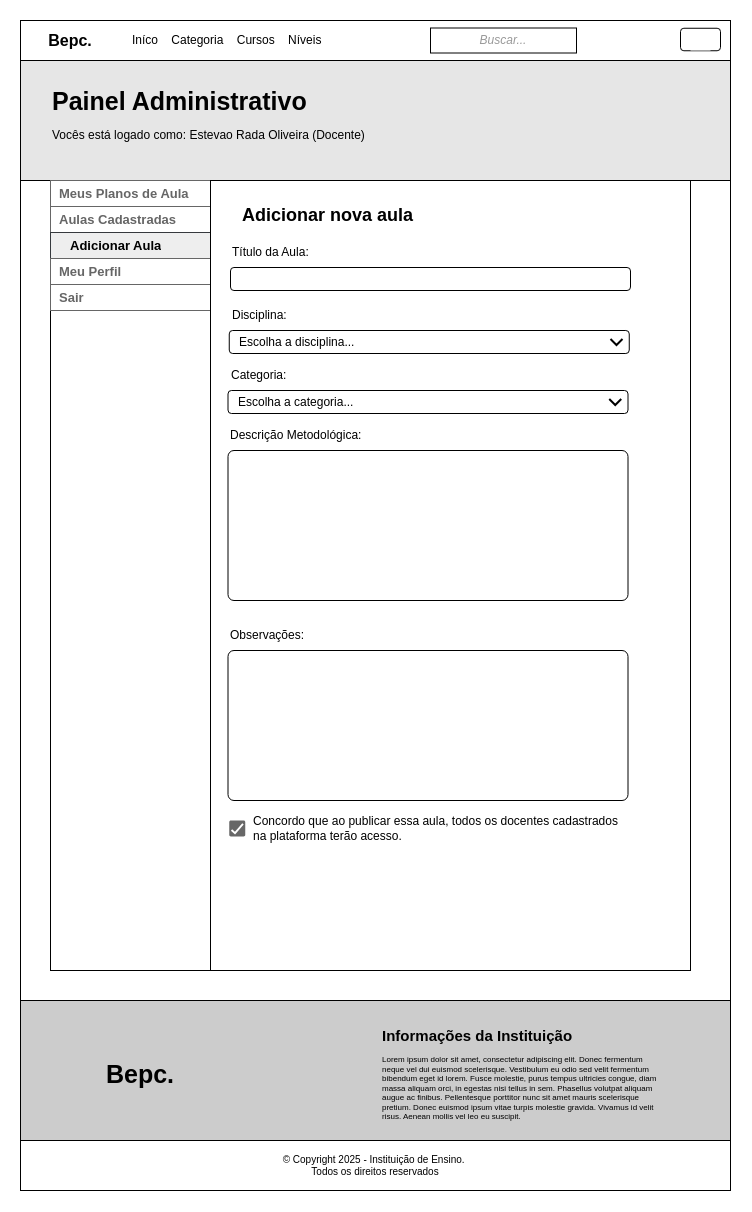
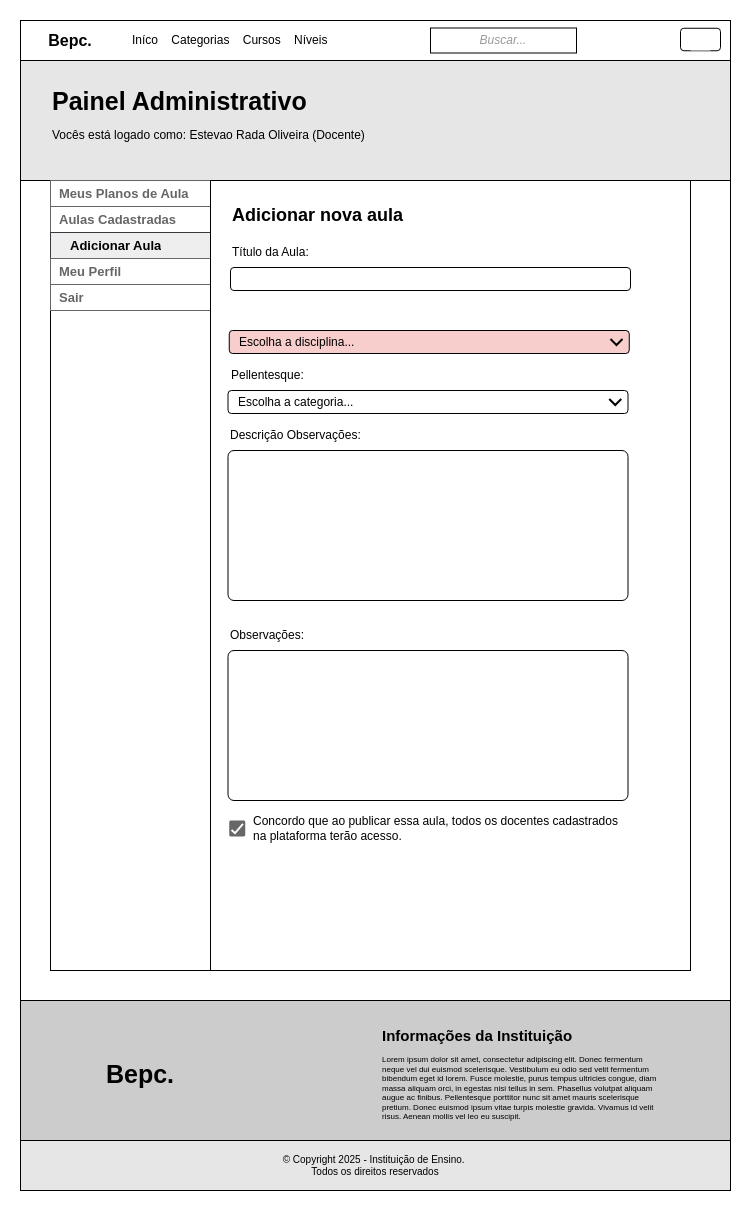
(251, 41) -> (254, 41)
(438, 216) -> (428, 216)
(301, 316) -> none
(429, 342) -> (429, 342)
(262, 376) -> (271, 376)
(300, 436) -> (300, 436)
(376, 1166) -> (376, 1166)
